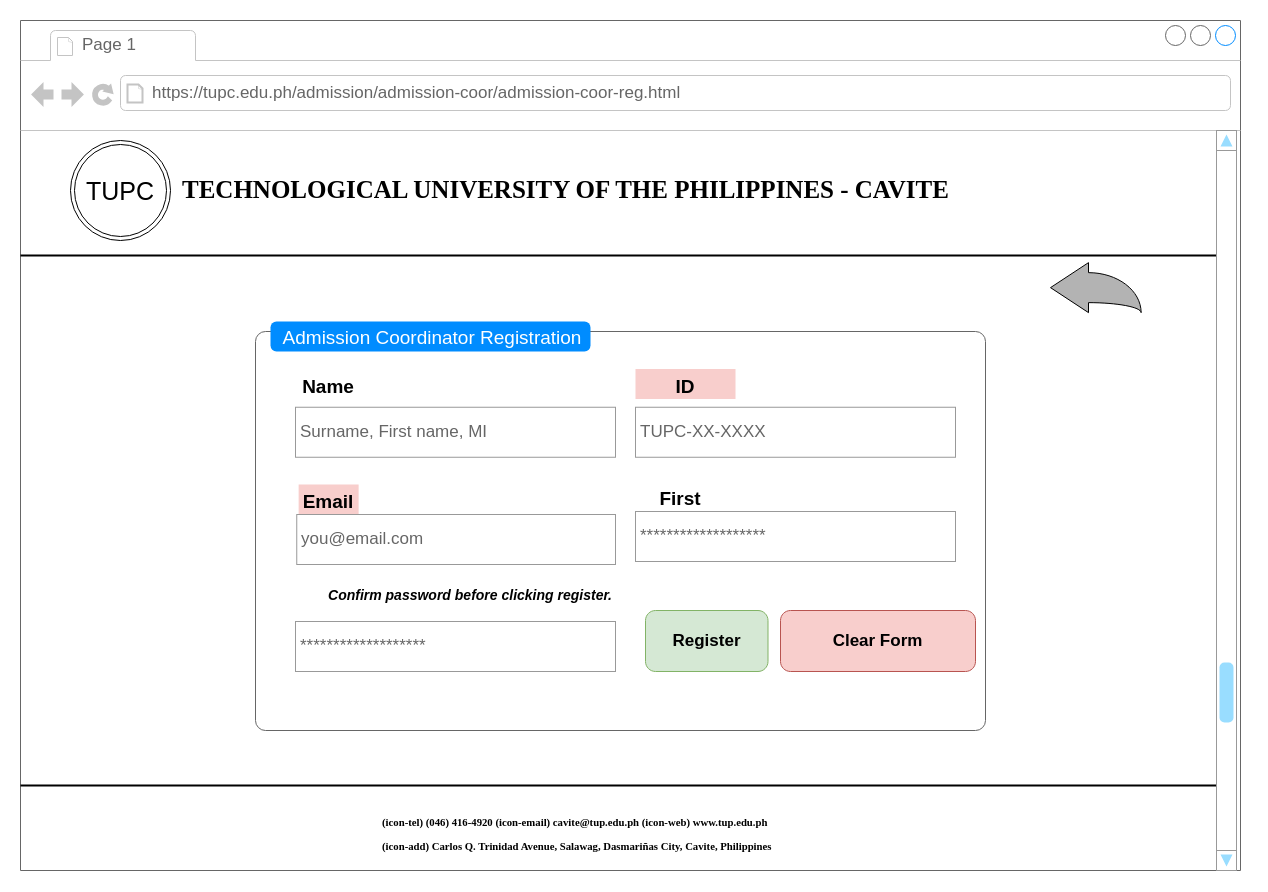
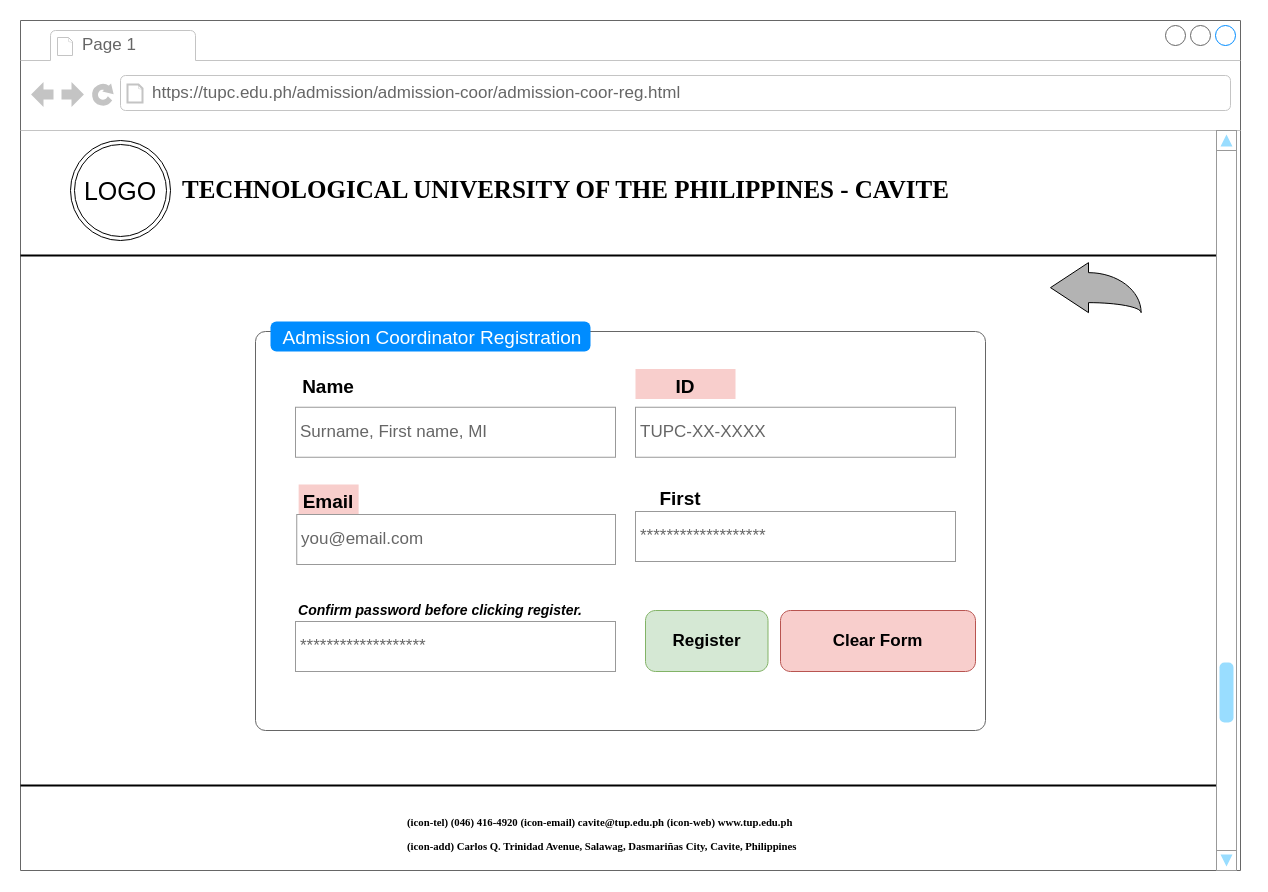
(121, 191) -> (121, 191)
(471, 592) -> (441, 607)
(621, 831) -> (646, 831)
